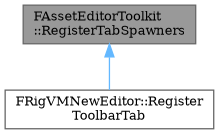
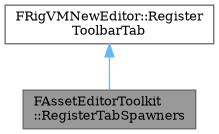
(109, 74) -> (109, 74)
